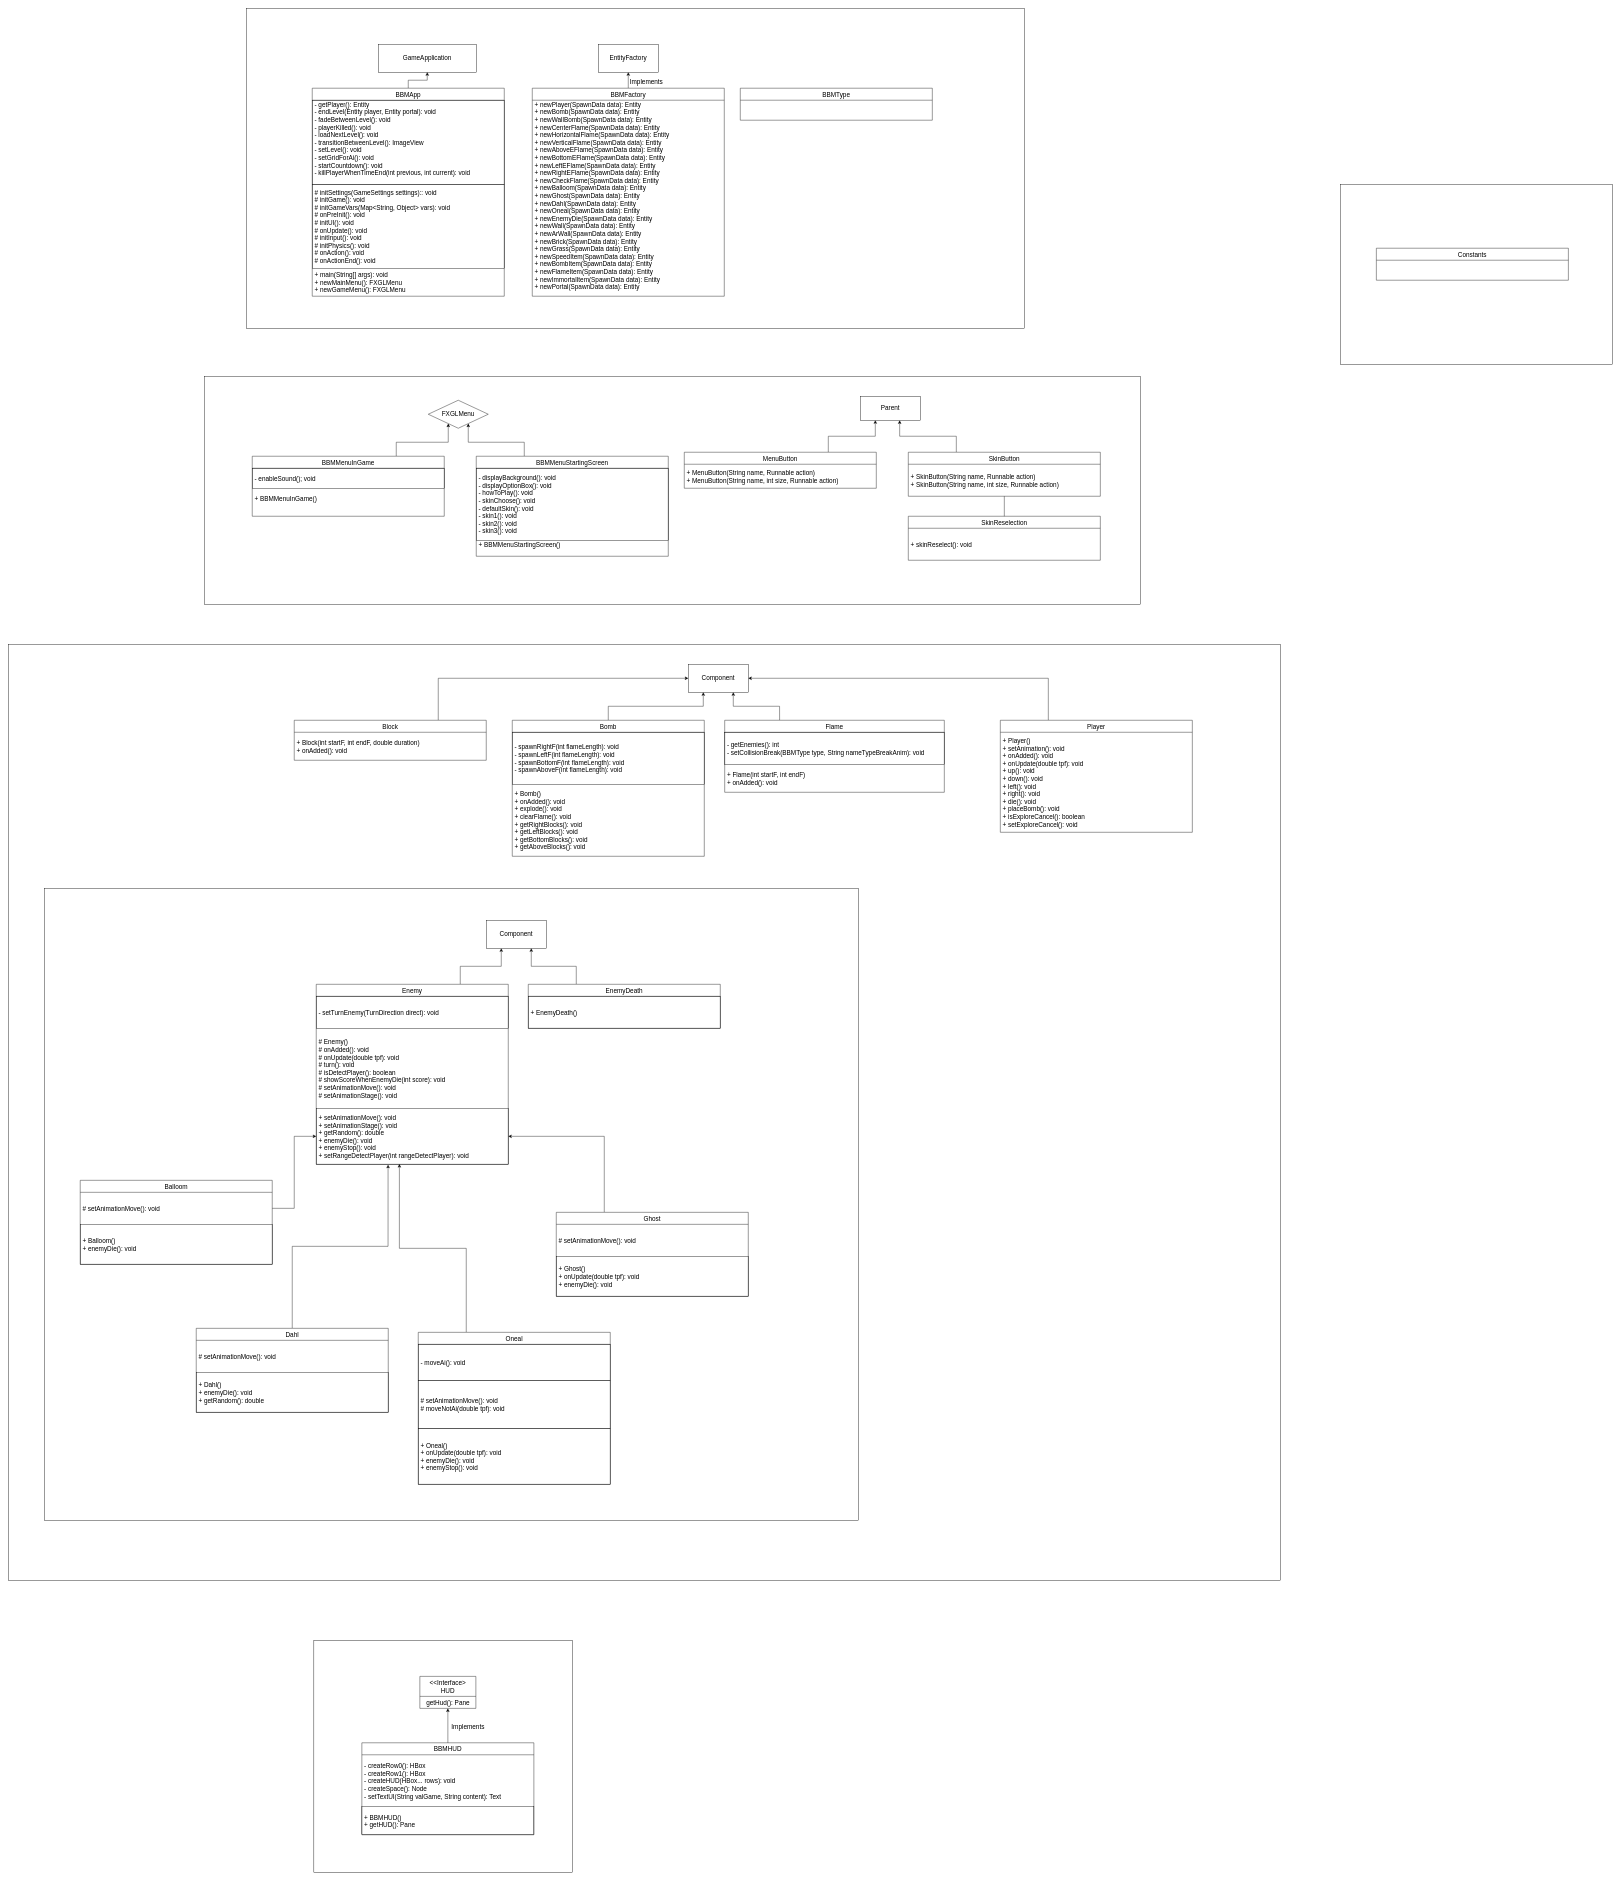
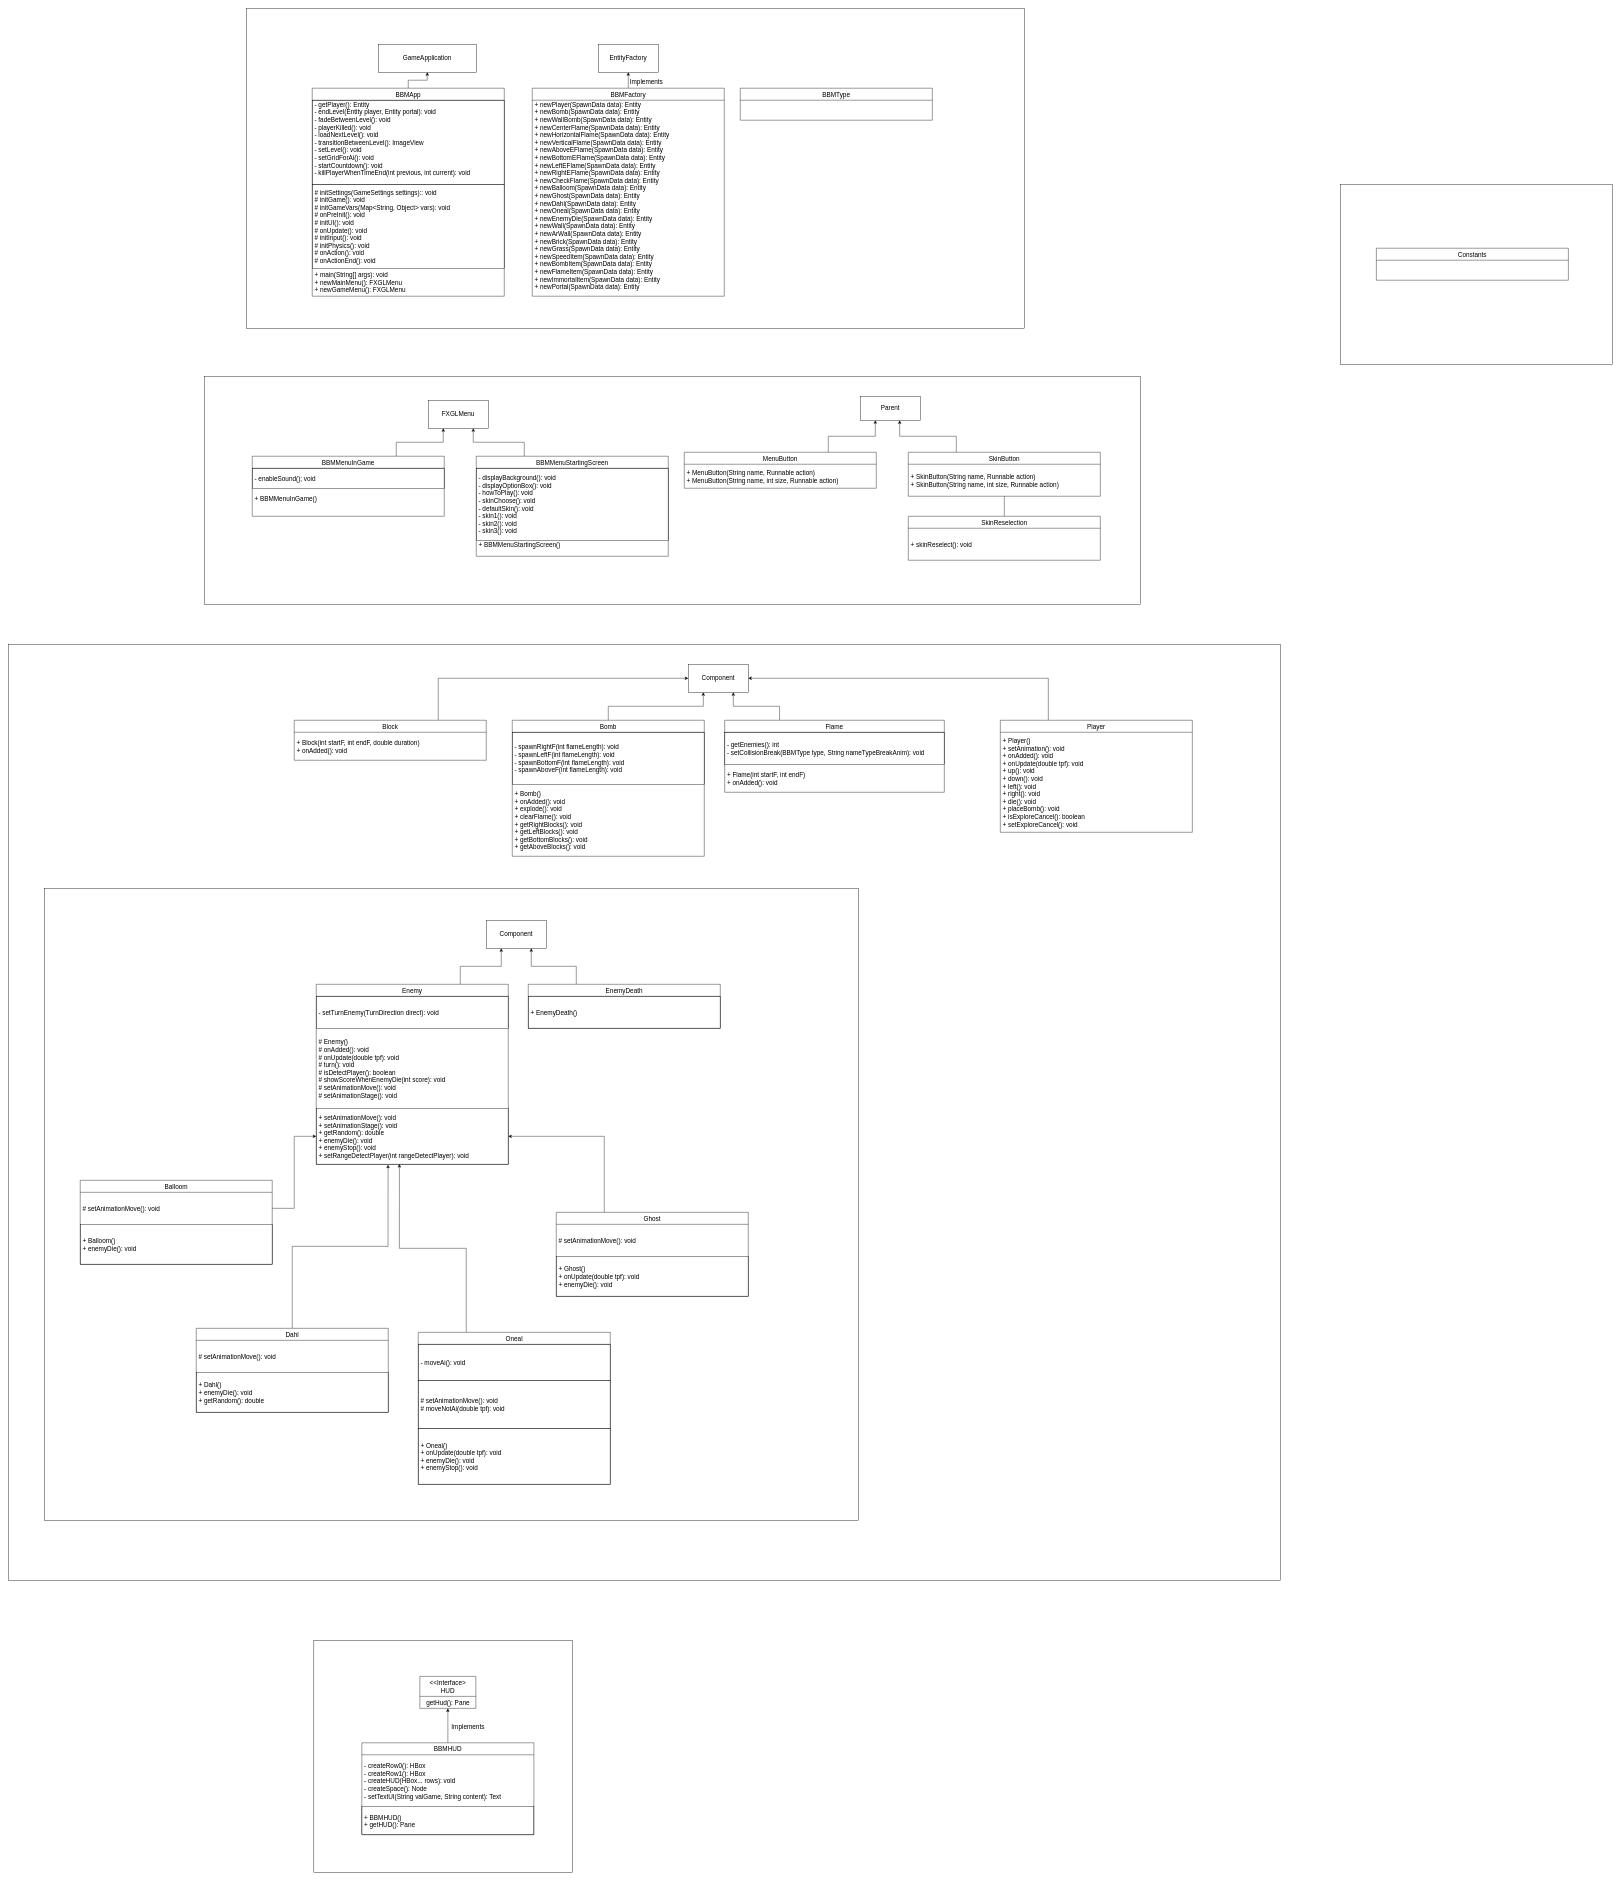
(458, 414) -> (458, 414)
